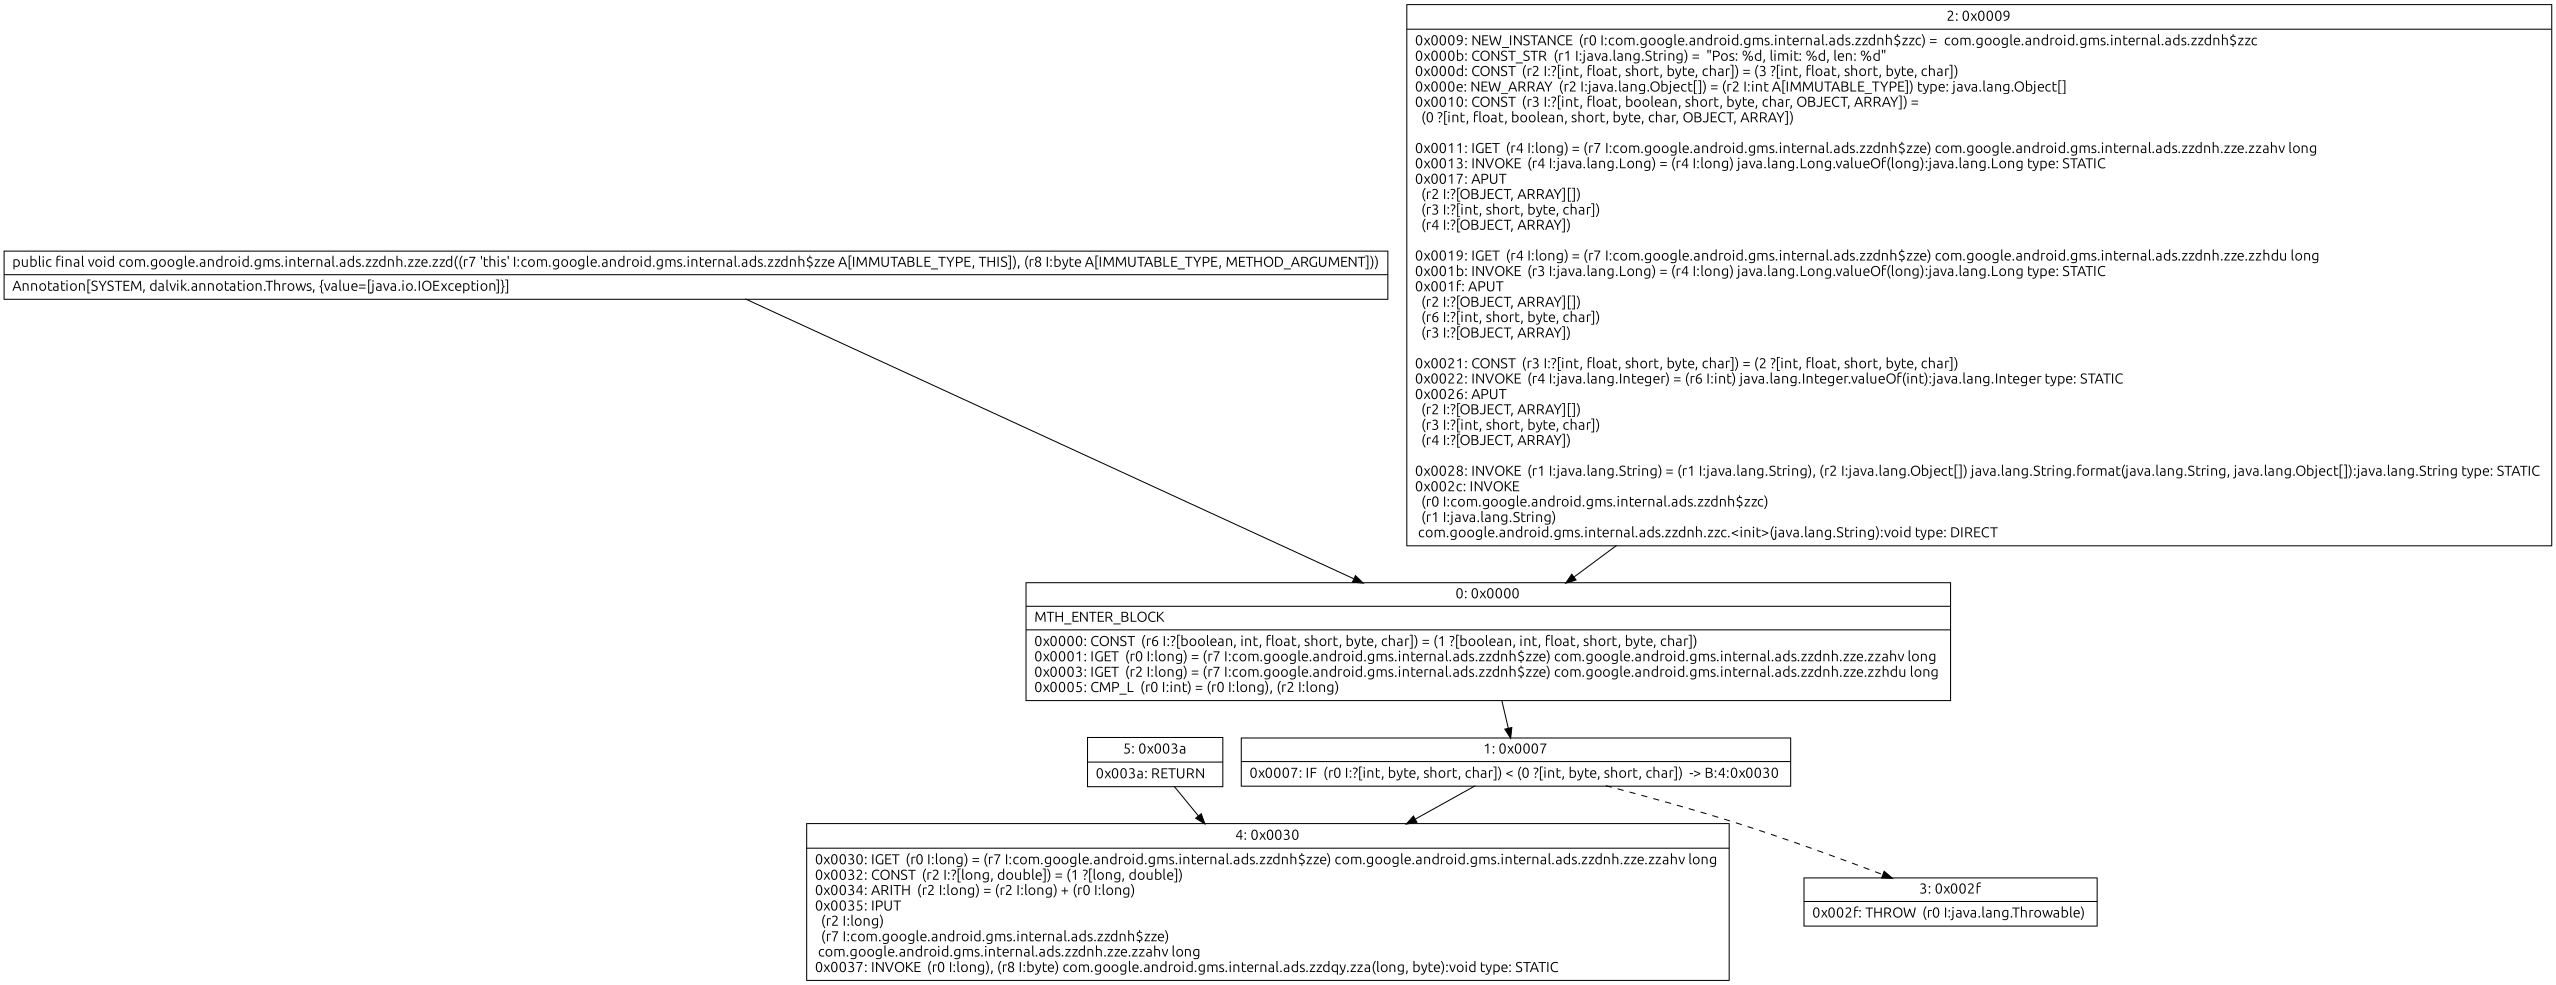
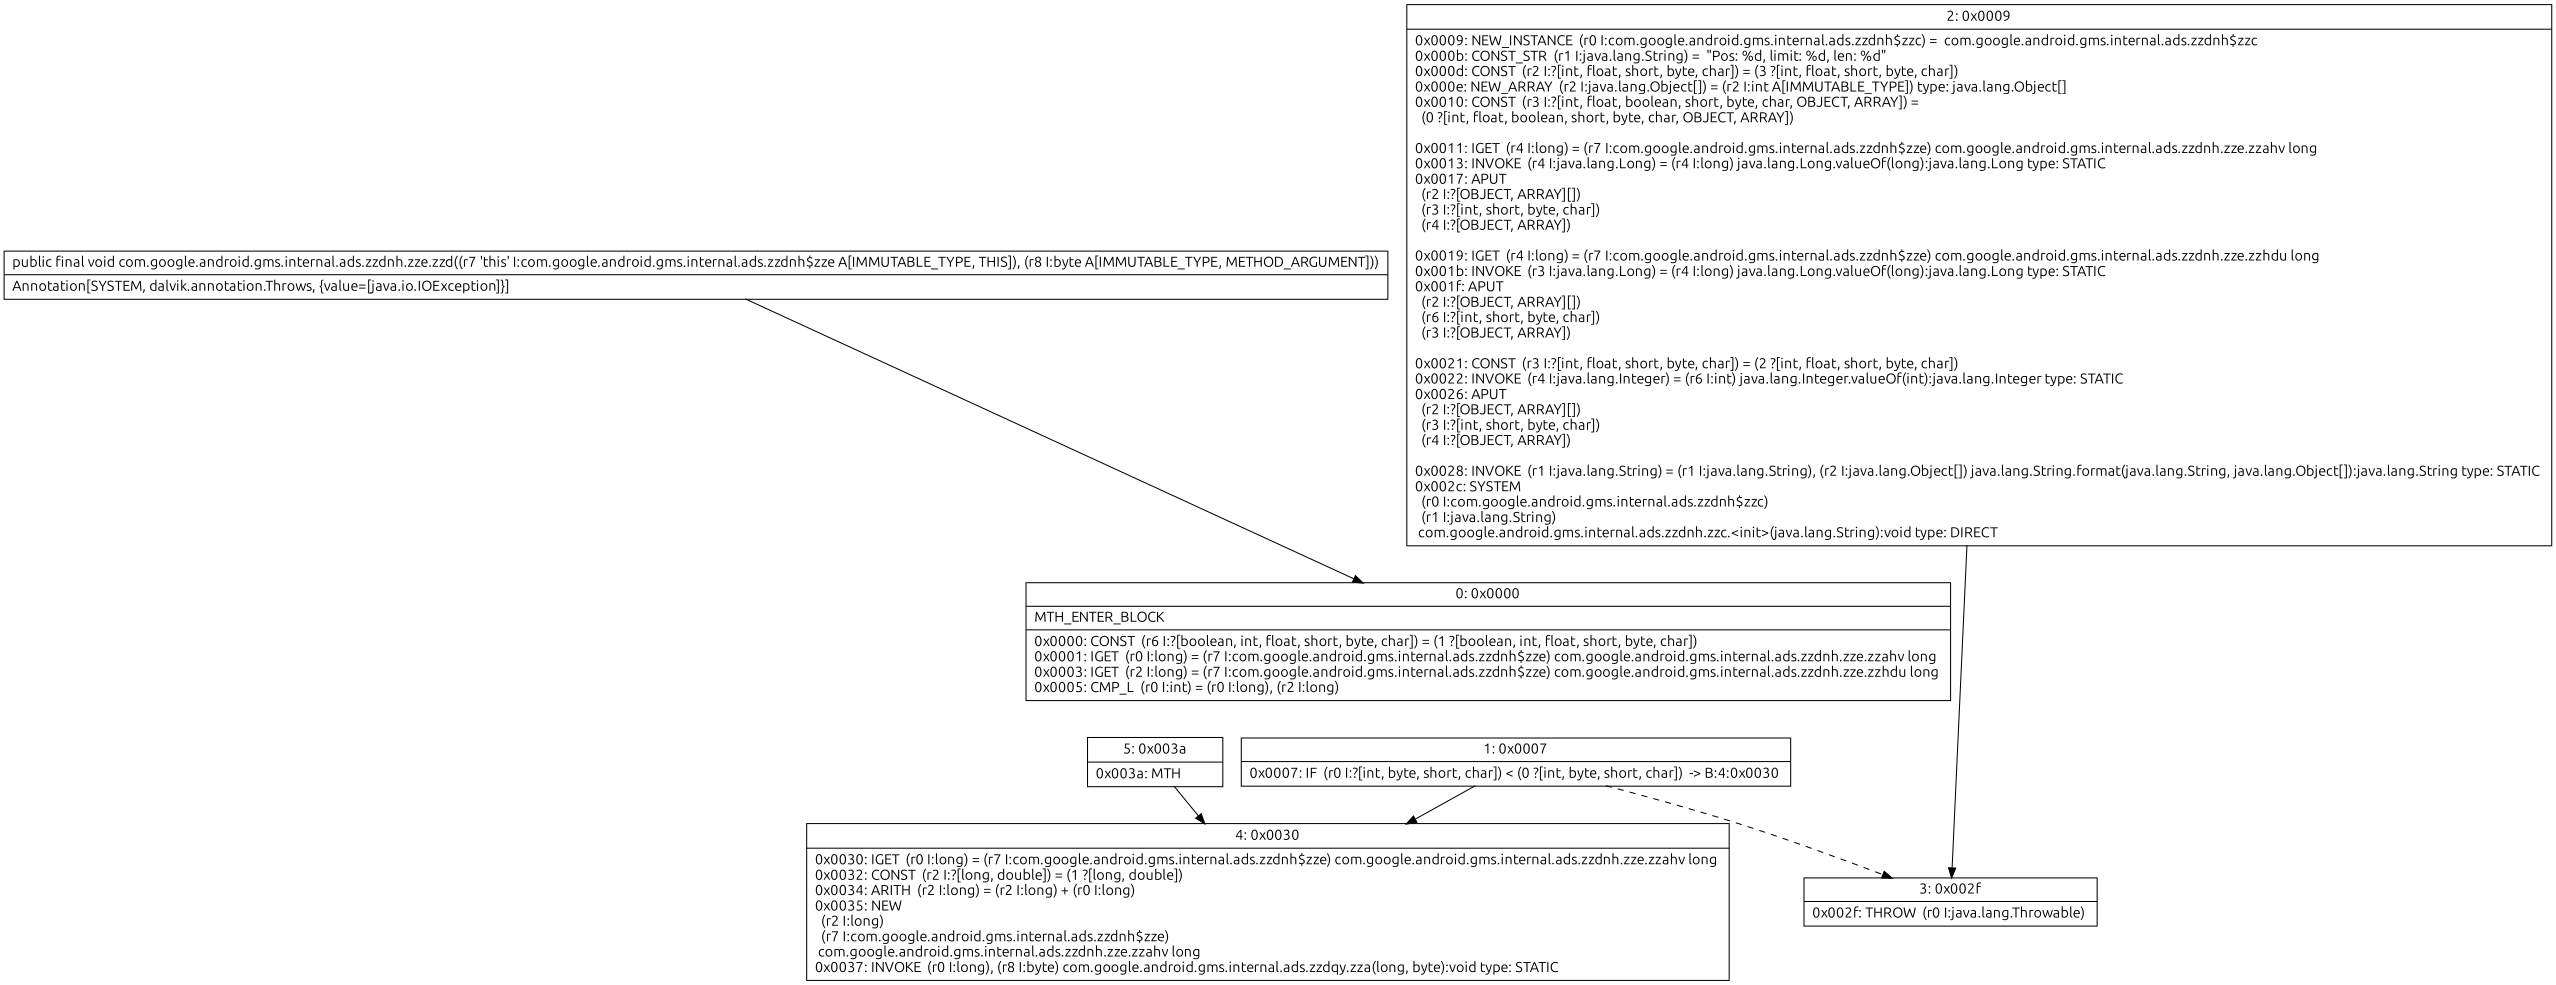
(1471, 487) -> (1471, 487)
(1595, 561) -> (1960, 707)
(1505, 714) -> none
(1155, 774) -> (1143, 774)
(862, 906) -> (862, 906)
